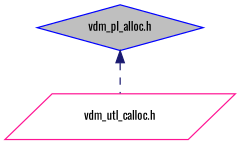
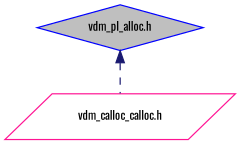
(120, 117) -> (120, 117)
